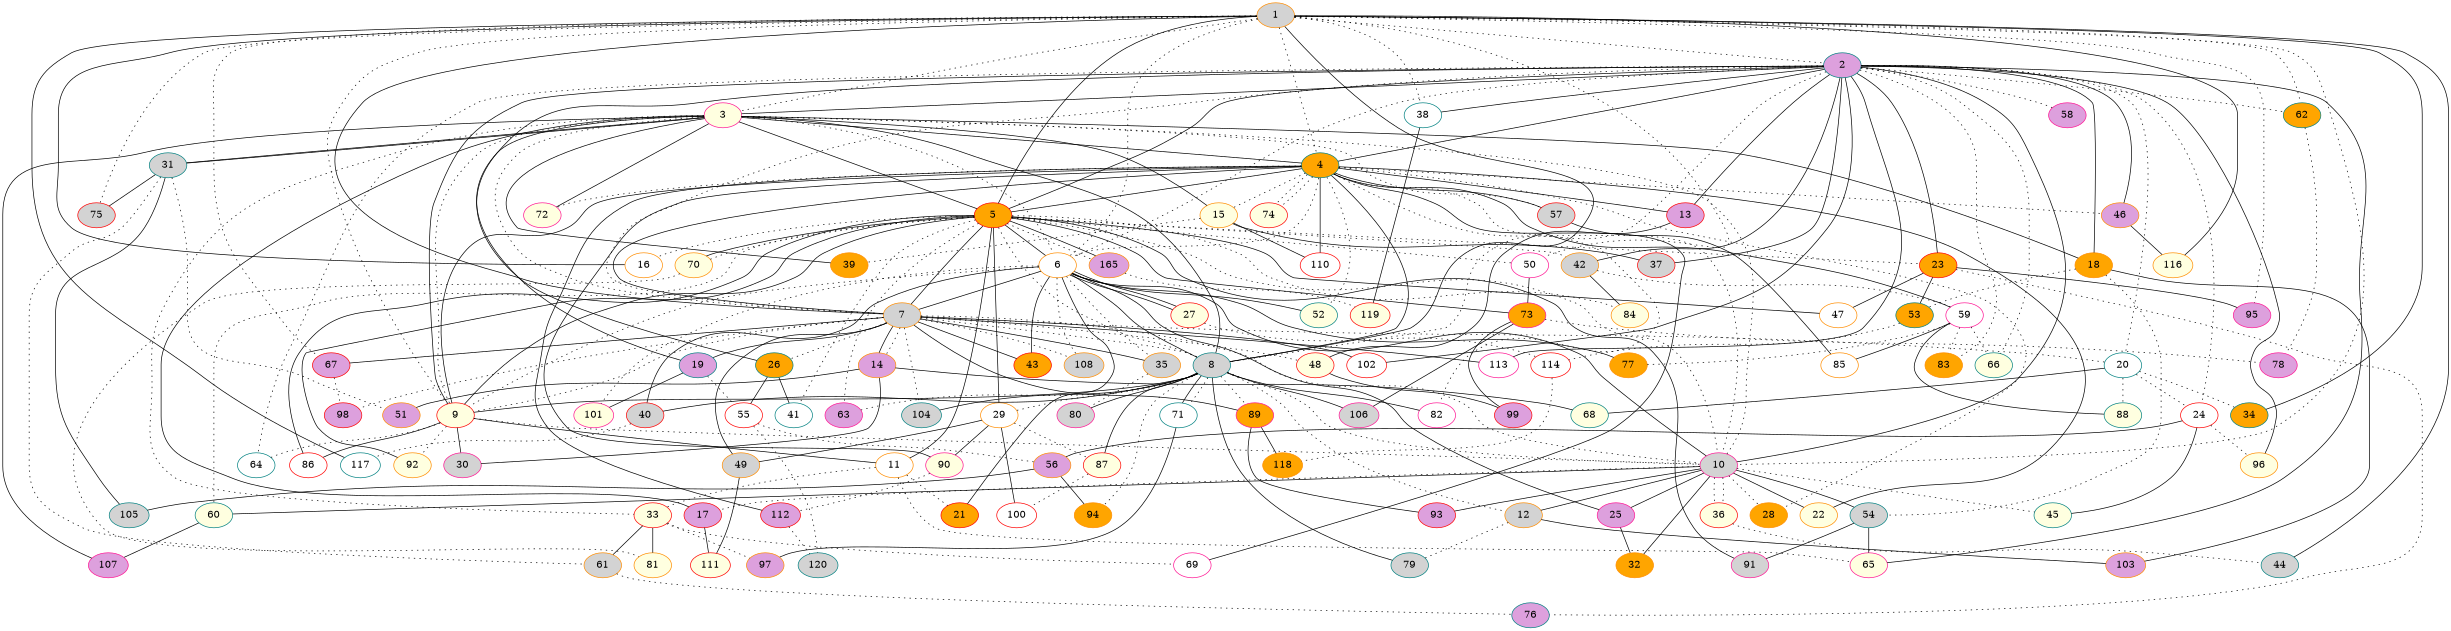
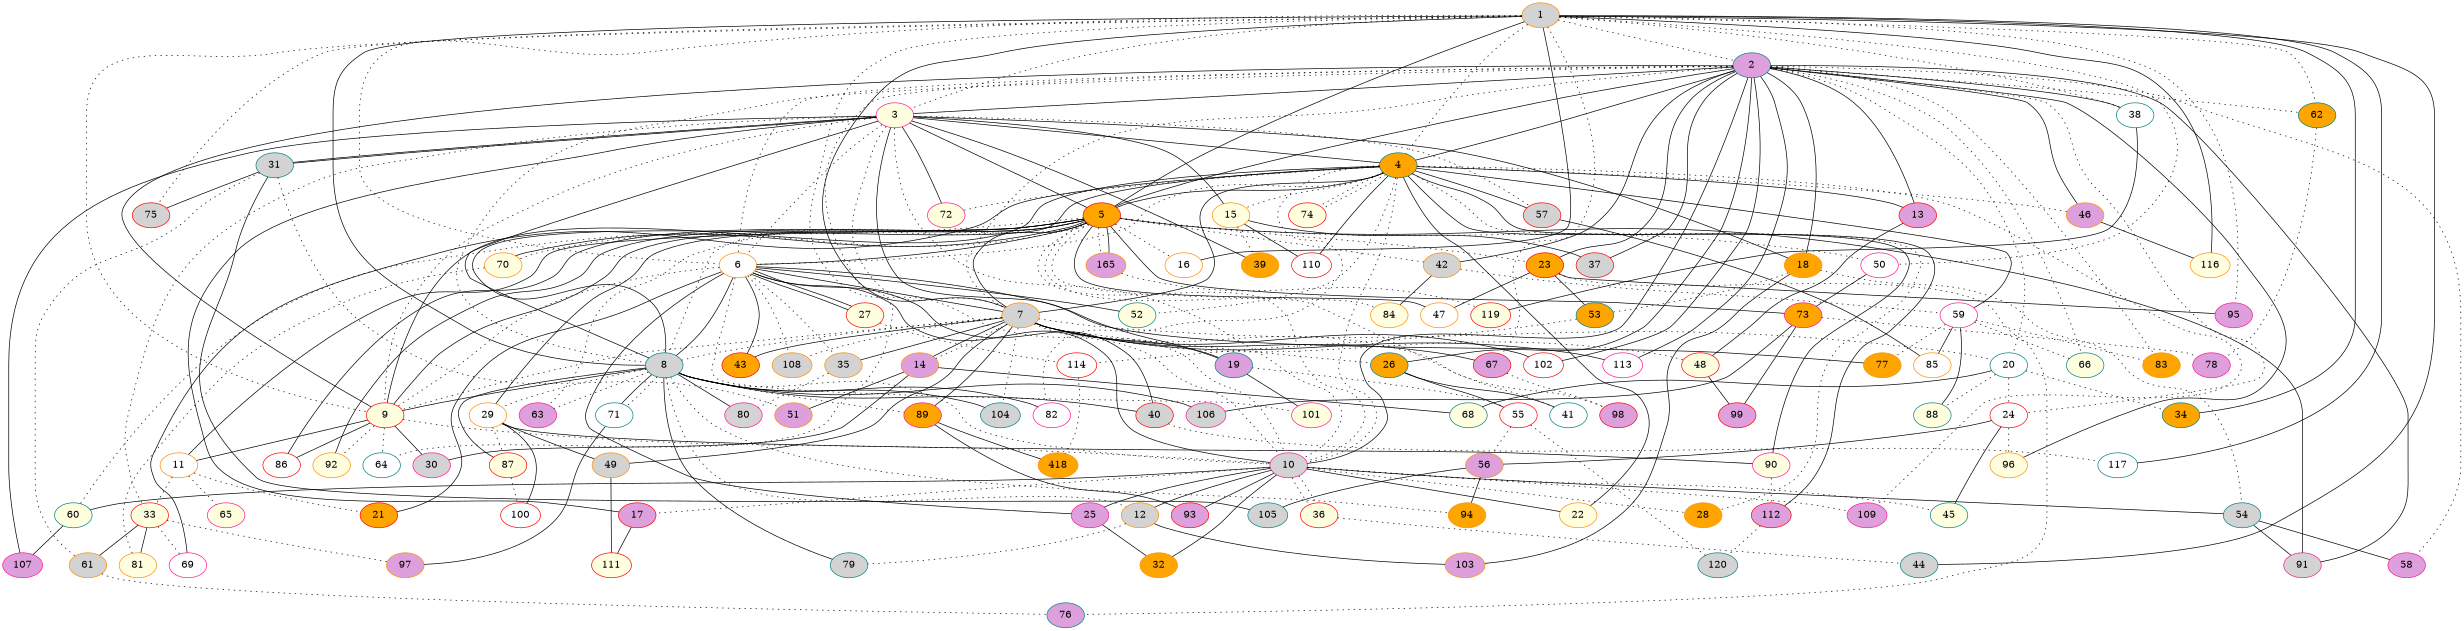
(2365, 204) -> (2234, 174)
(1283, 465) -> (1058, 465)
none -> (1867, 515)
(1869, 540) -> (2324, 540)
